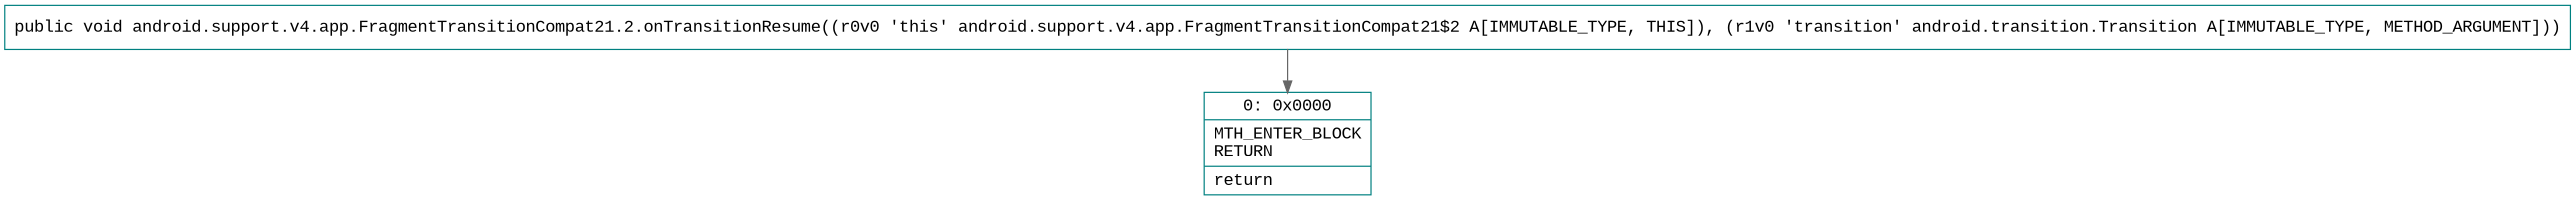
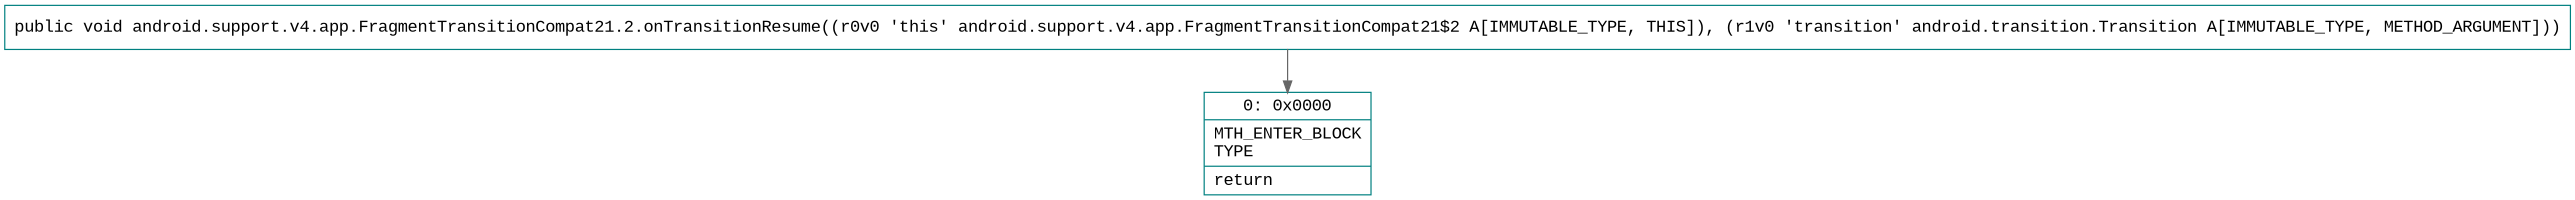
(1244, 151) -> (1234, 151)
